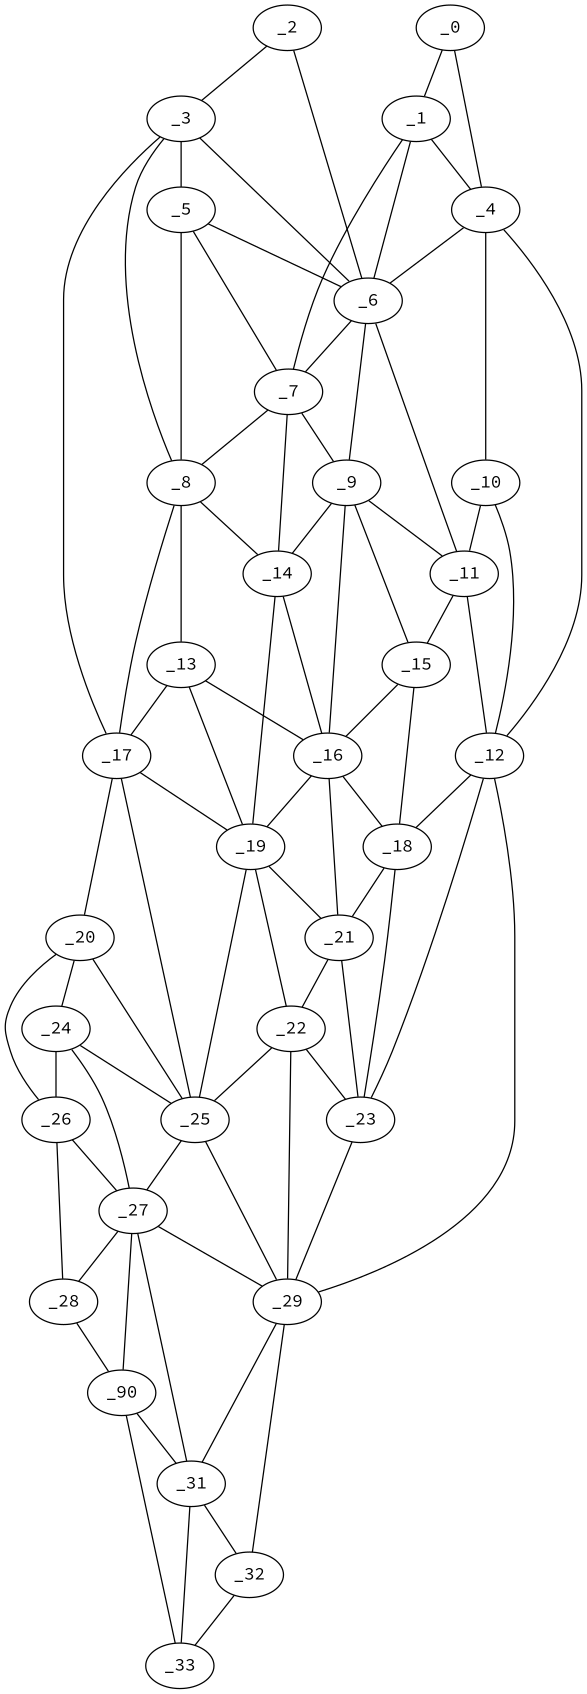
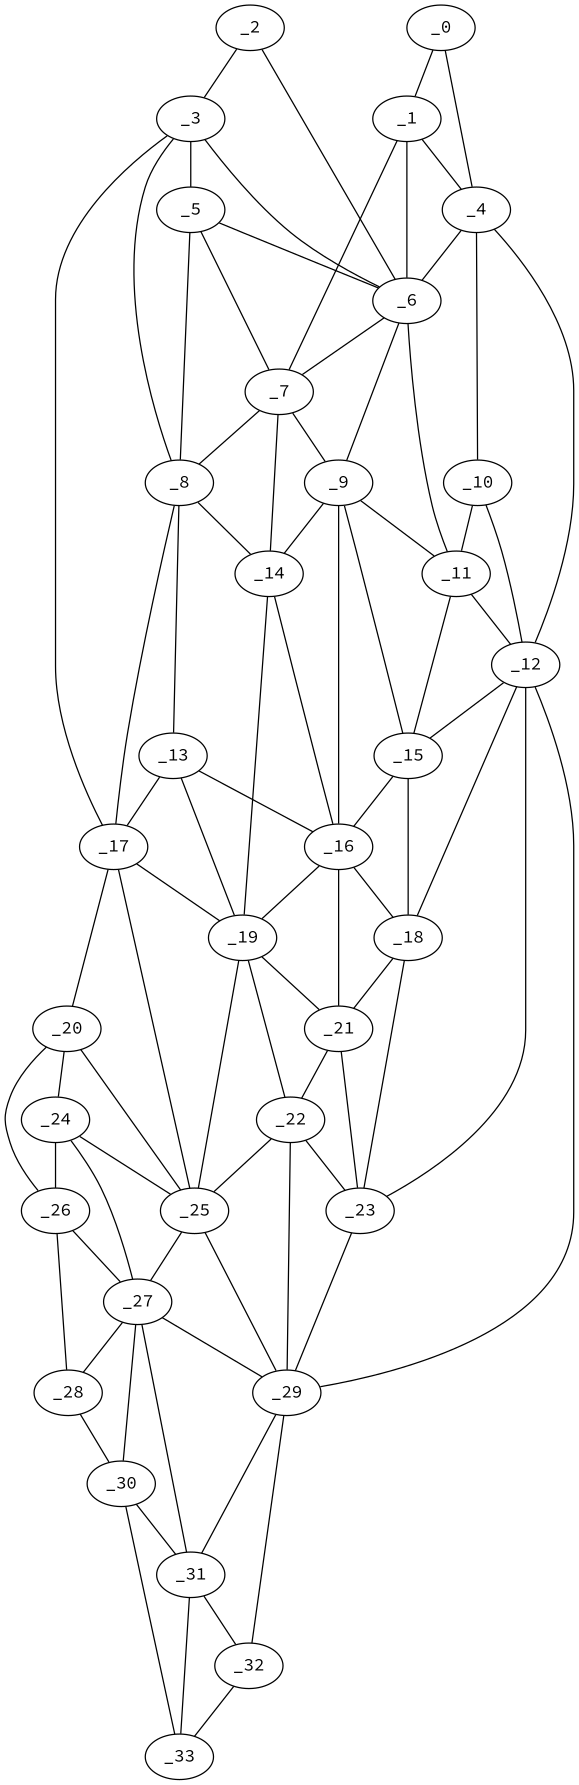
none -> (467, 710)
(122, 1393) -> (121, 1484)
